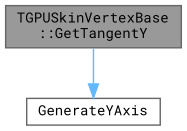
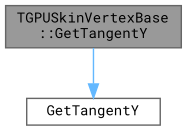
(93, 112) -> (93, 112)
